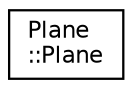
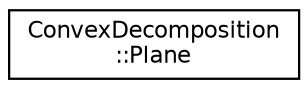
(66, 45) -> (154, 45)
